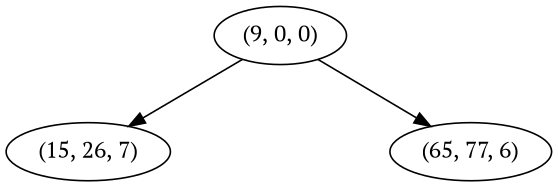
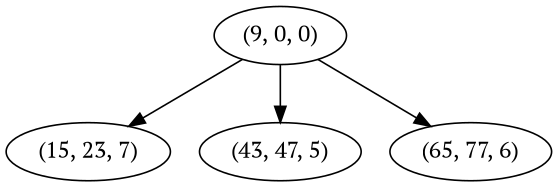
(88, 152) -> (88, 152)
none -> (280, 152)
